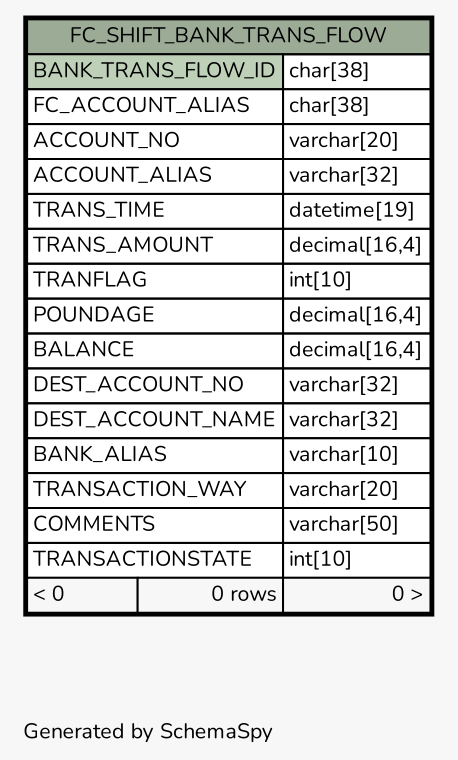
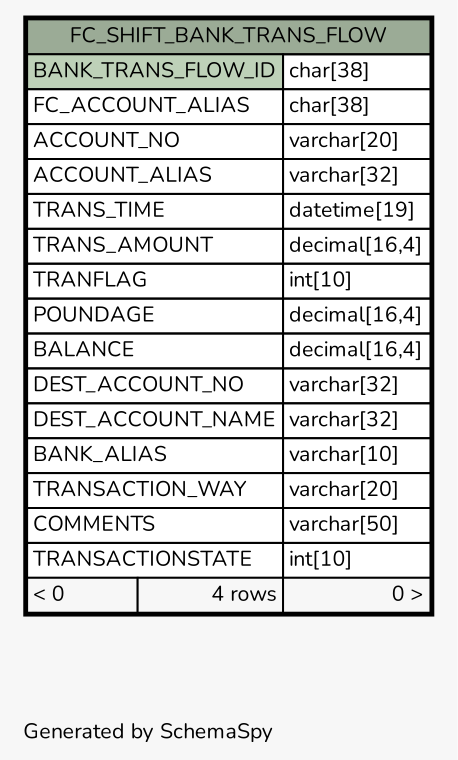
(244, 594) -> (244, 594)
